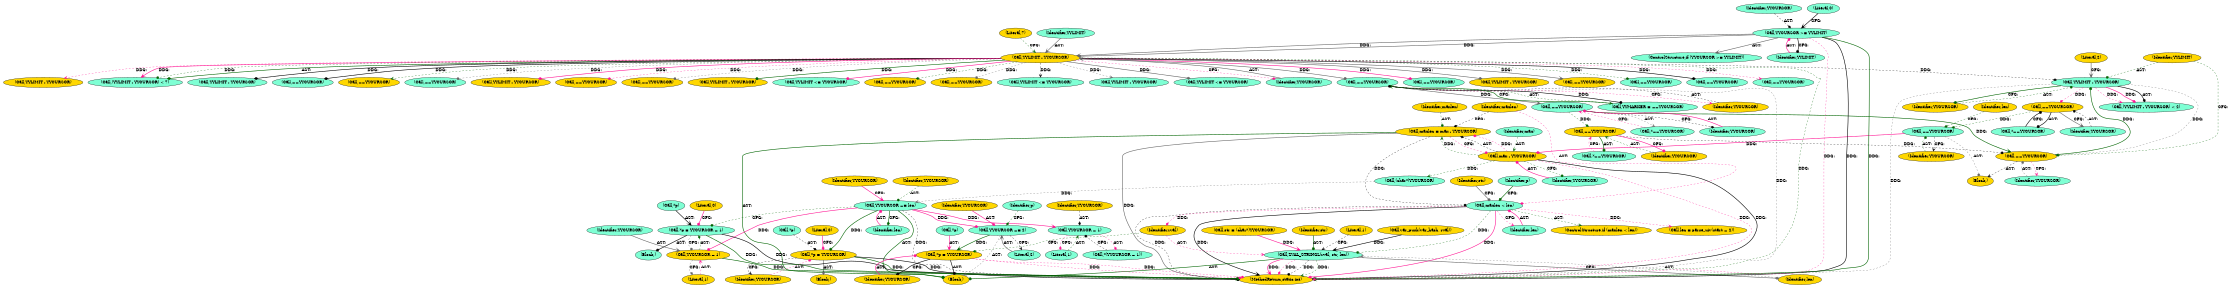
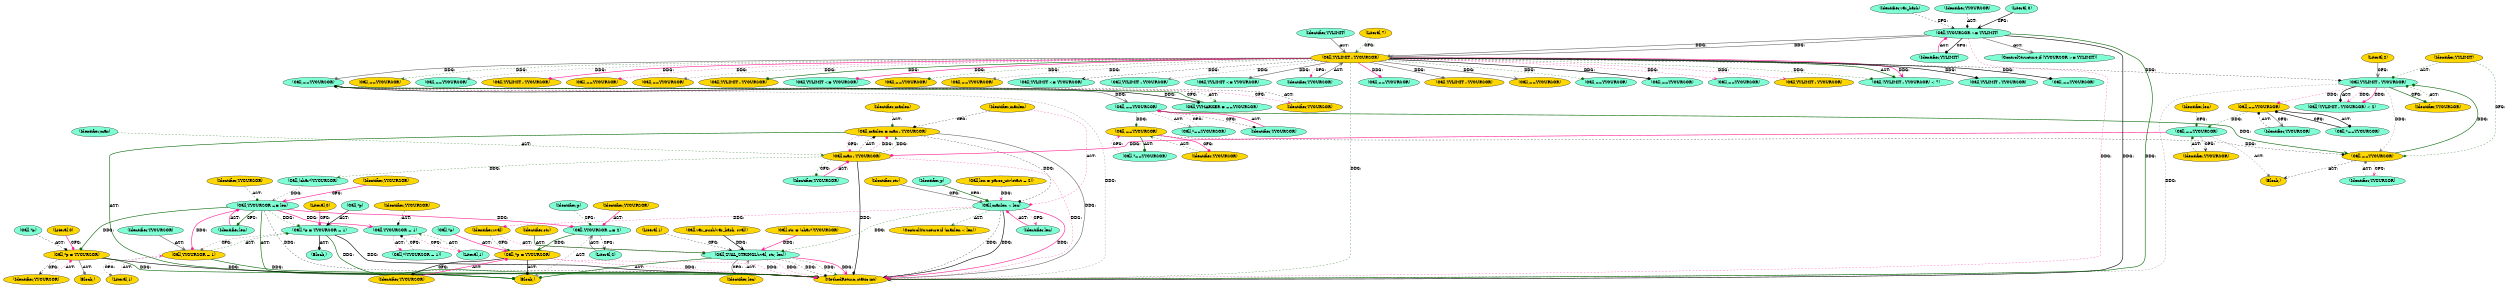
none -> (1900, 8)
(1593, 217) -> (1001, 192)
(758, 218) -> (289, 218)
